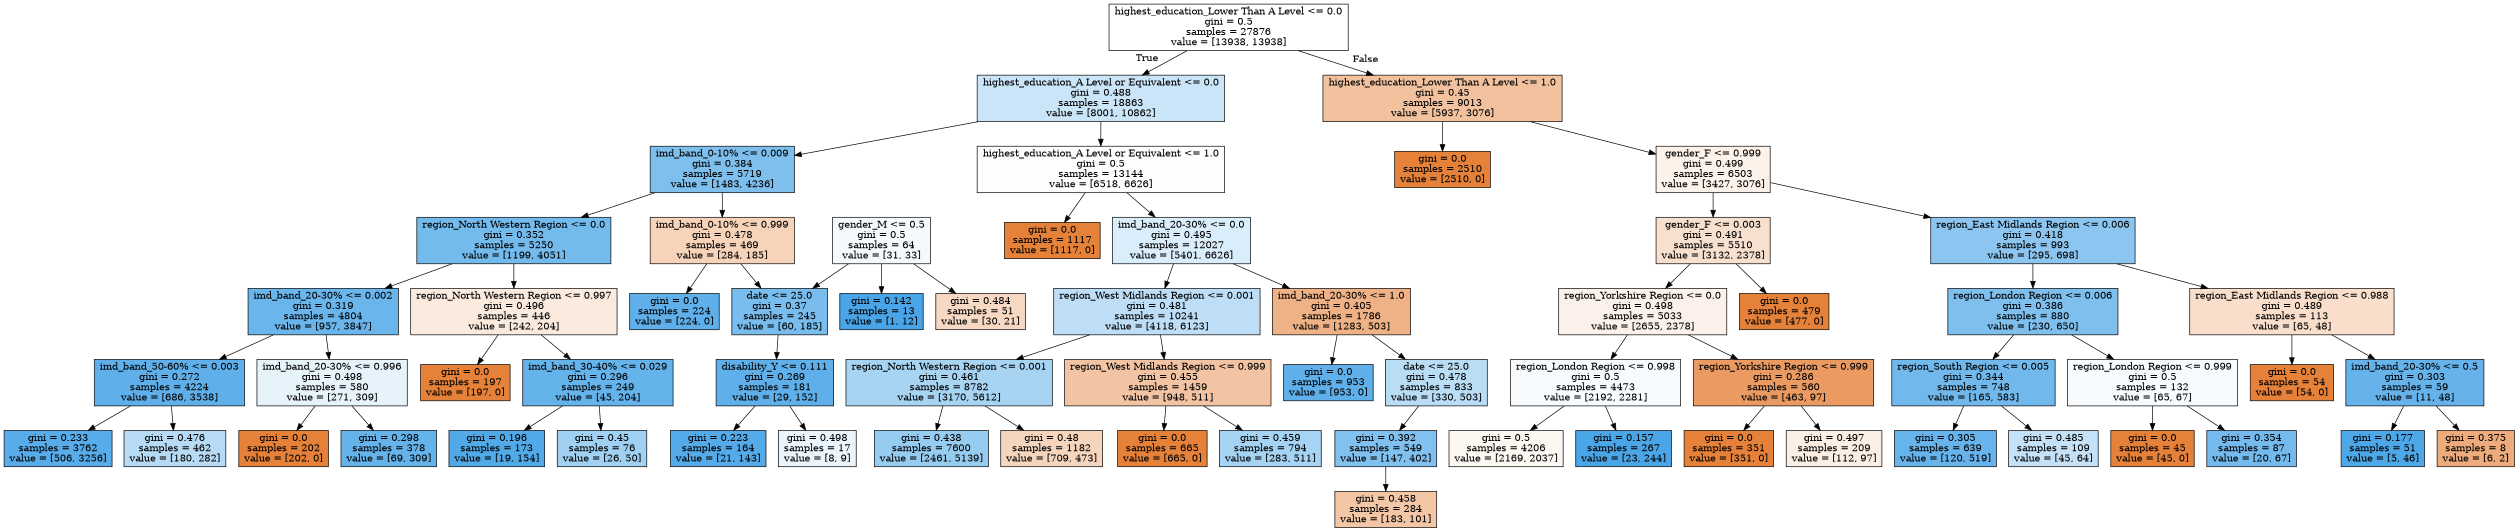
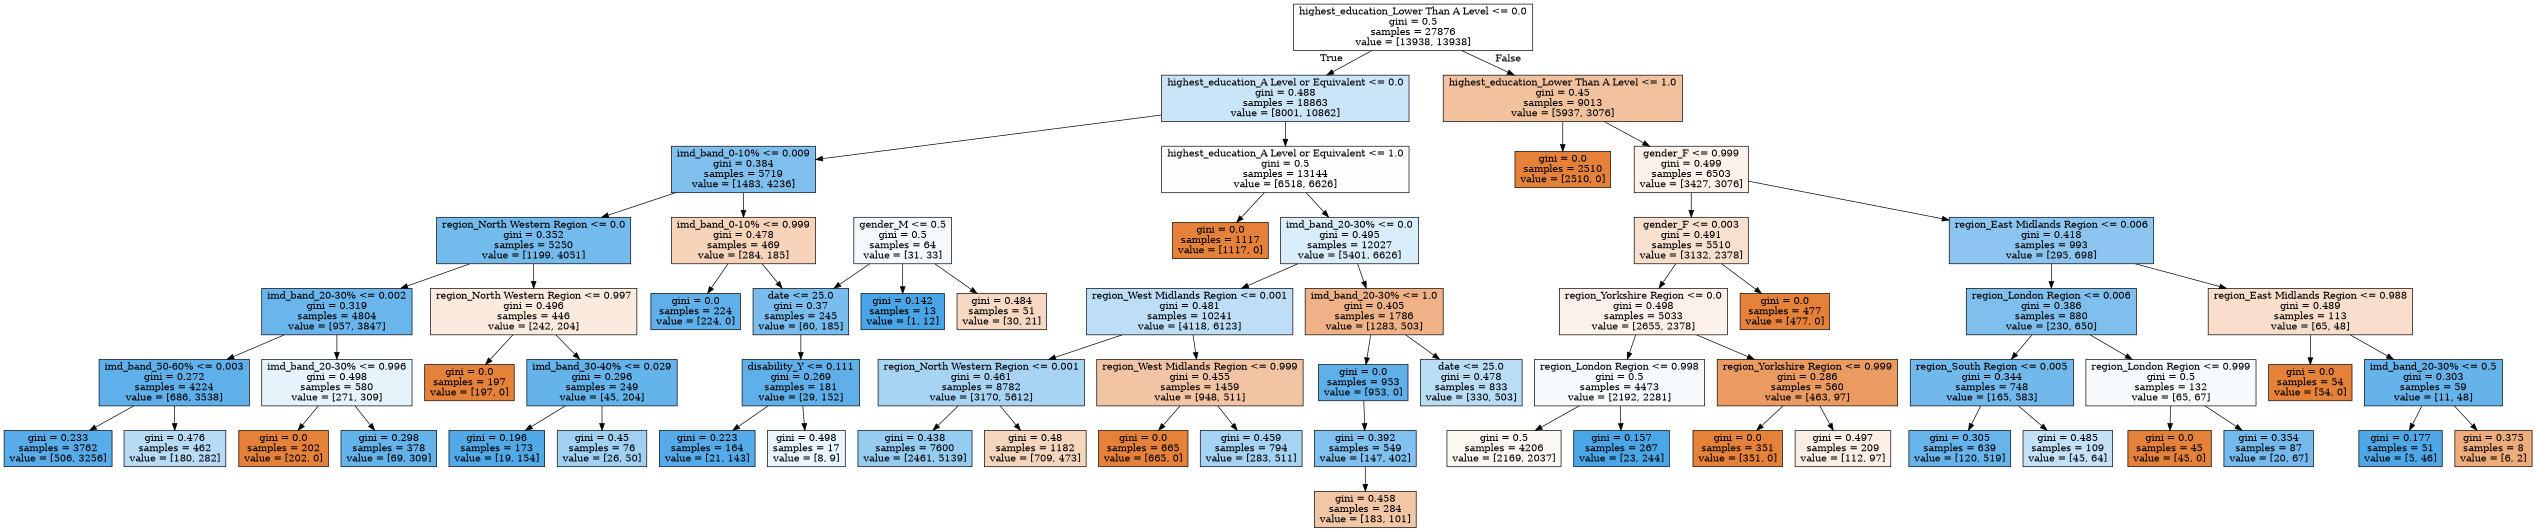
(1784, 312) -> (1785, 312)
(1411, 415) -> (1364, 412)
